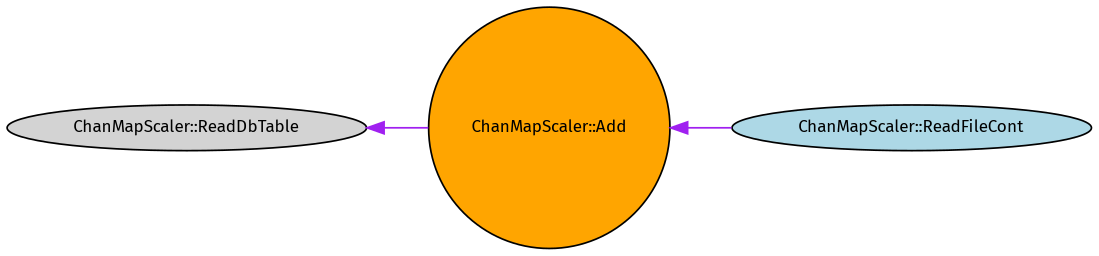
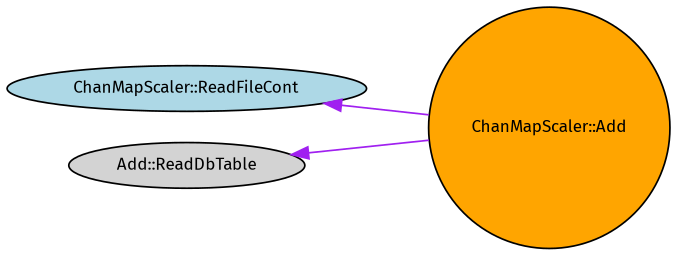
(187, 128) -> (187, 165)
(710, 128) -> (385, 110)
